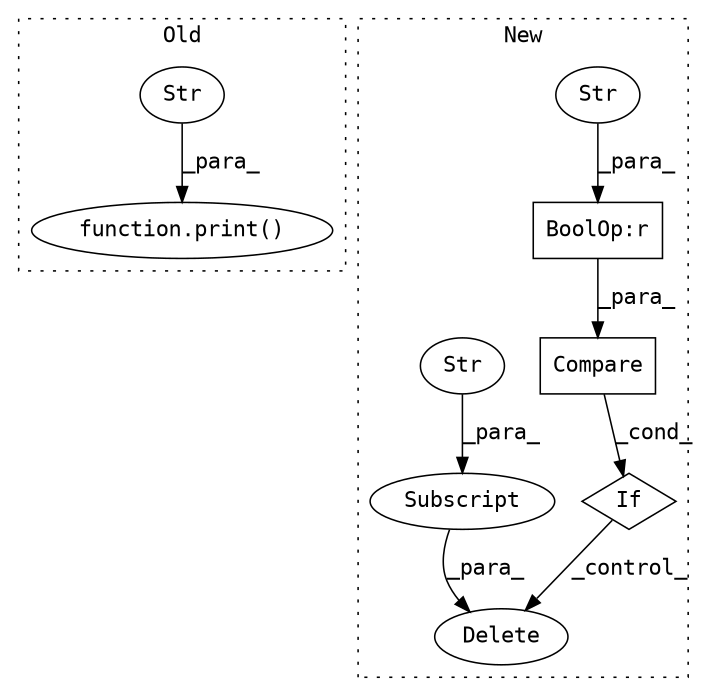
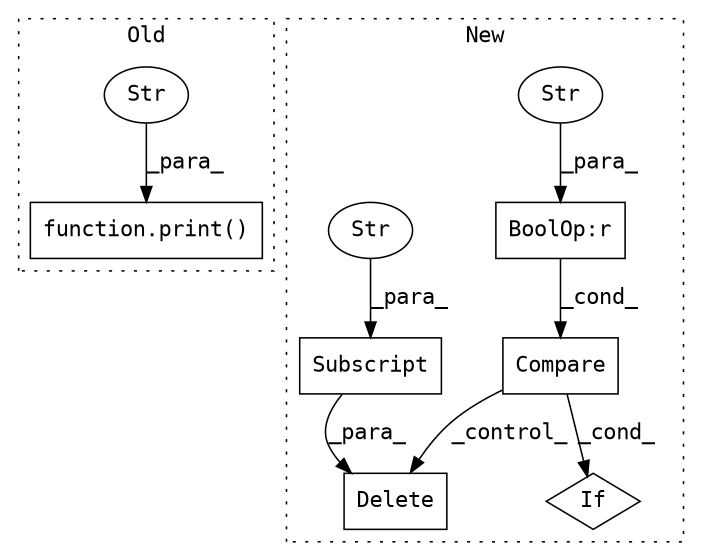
(182, 230) -> (146, 230)
(637, 298) -> (599, 298)
(462, 501) -> (371, 366)
(575, 559) -> (456, 419)
(501, 637) -> (395, 501)
